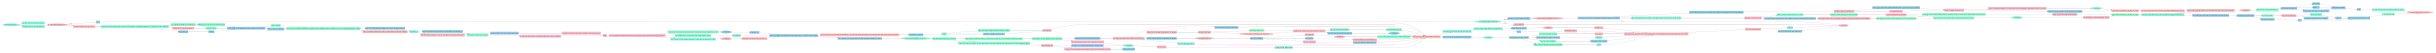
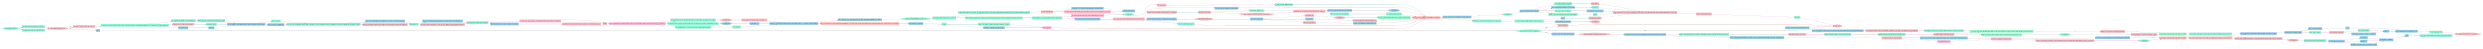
(1599, 28) -> none
